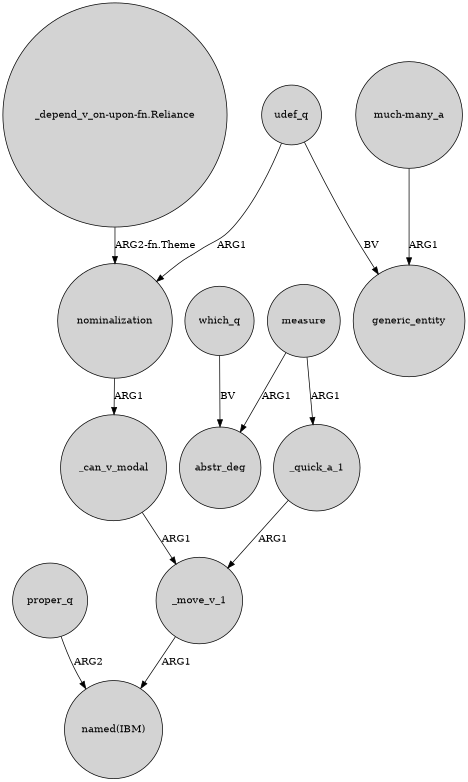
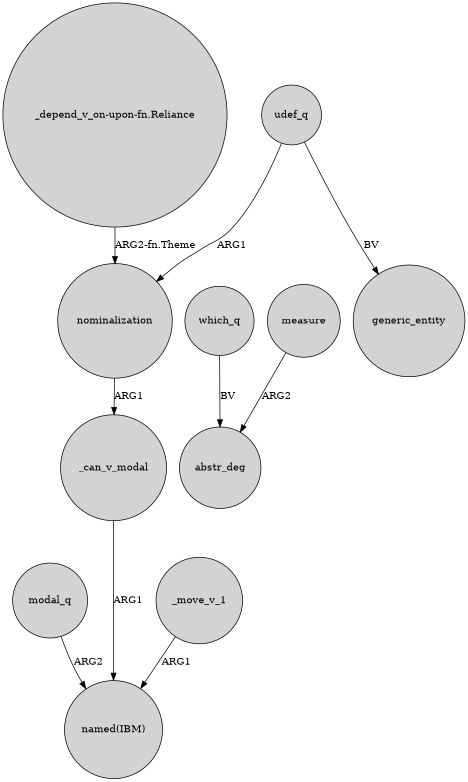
(409, 115) -> none
(277, 396) -> (277, 396)
(317, 468) -> none
(157, 535) -> (114, 597)
(50, 601) -> (50, 601)
